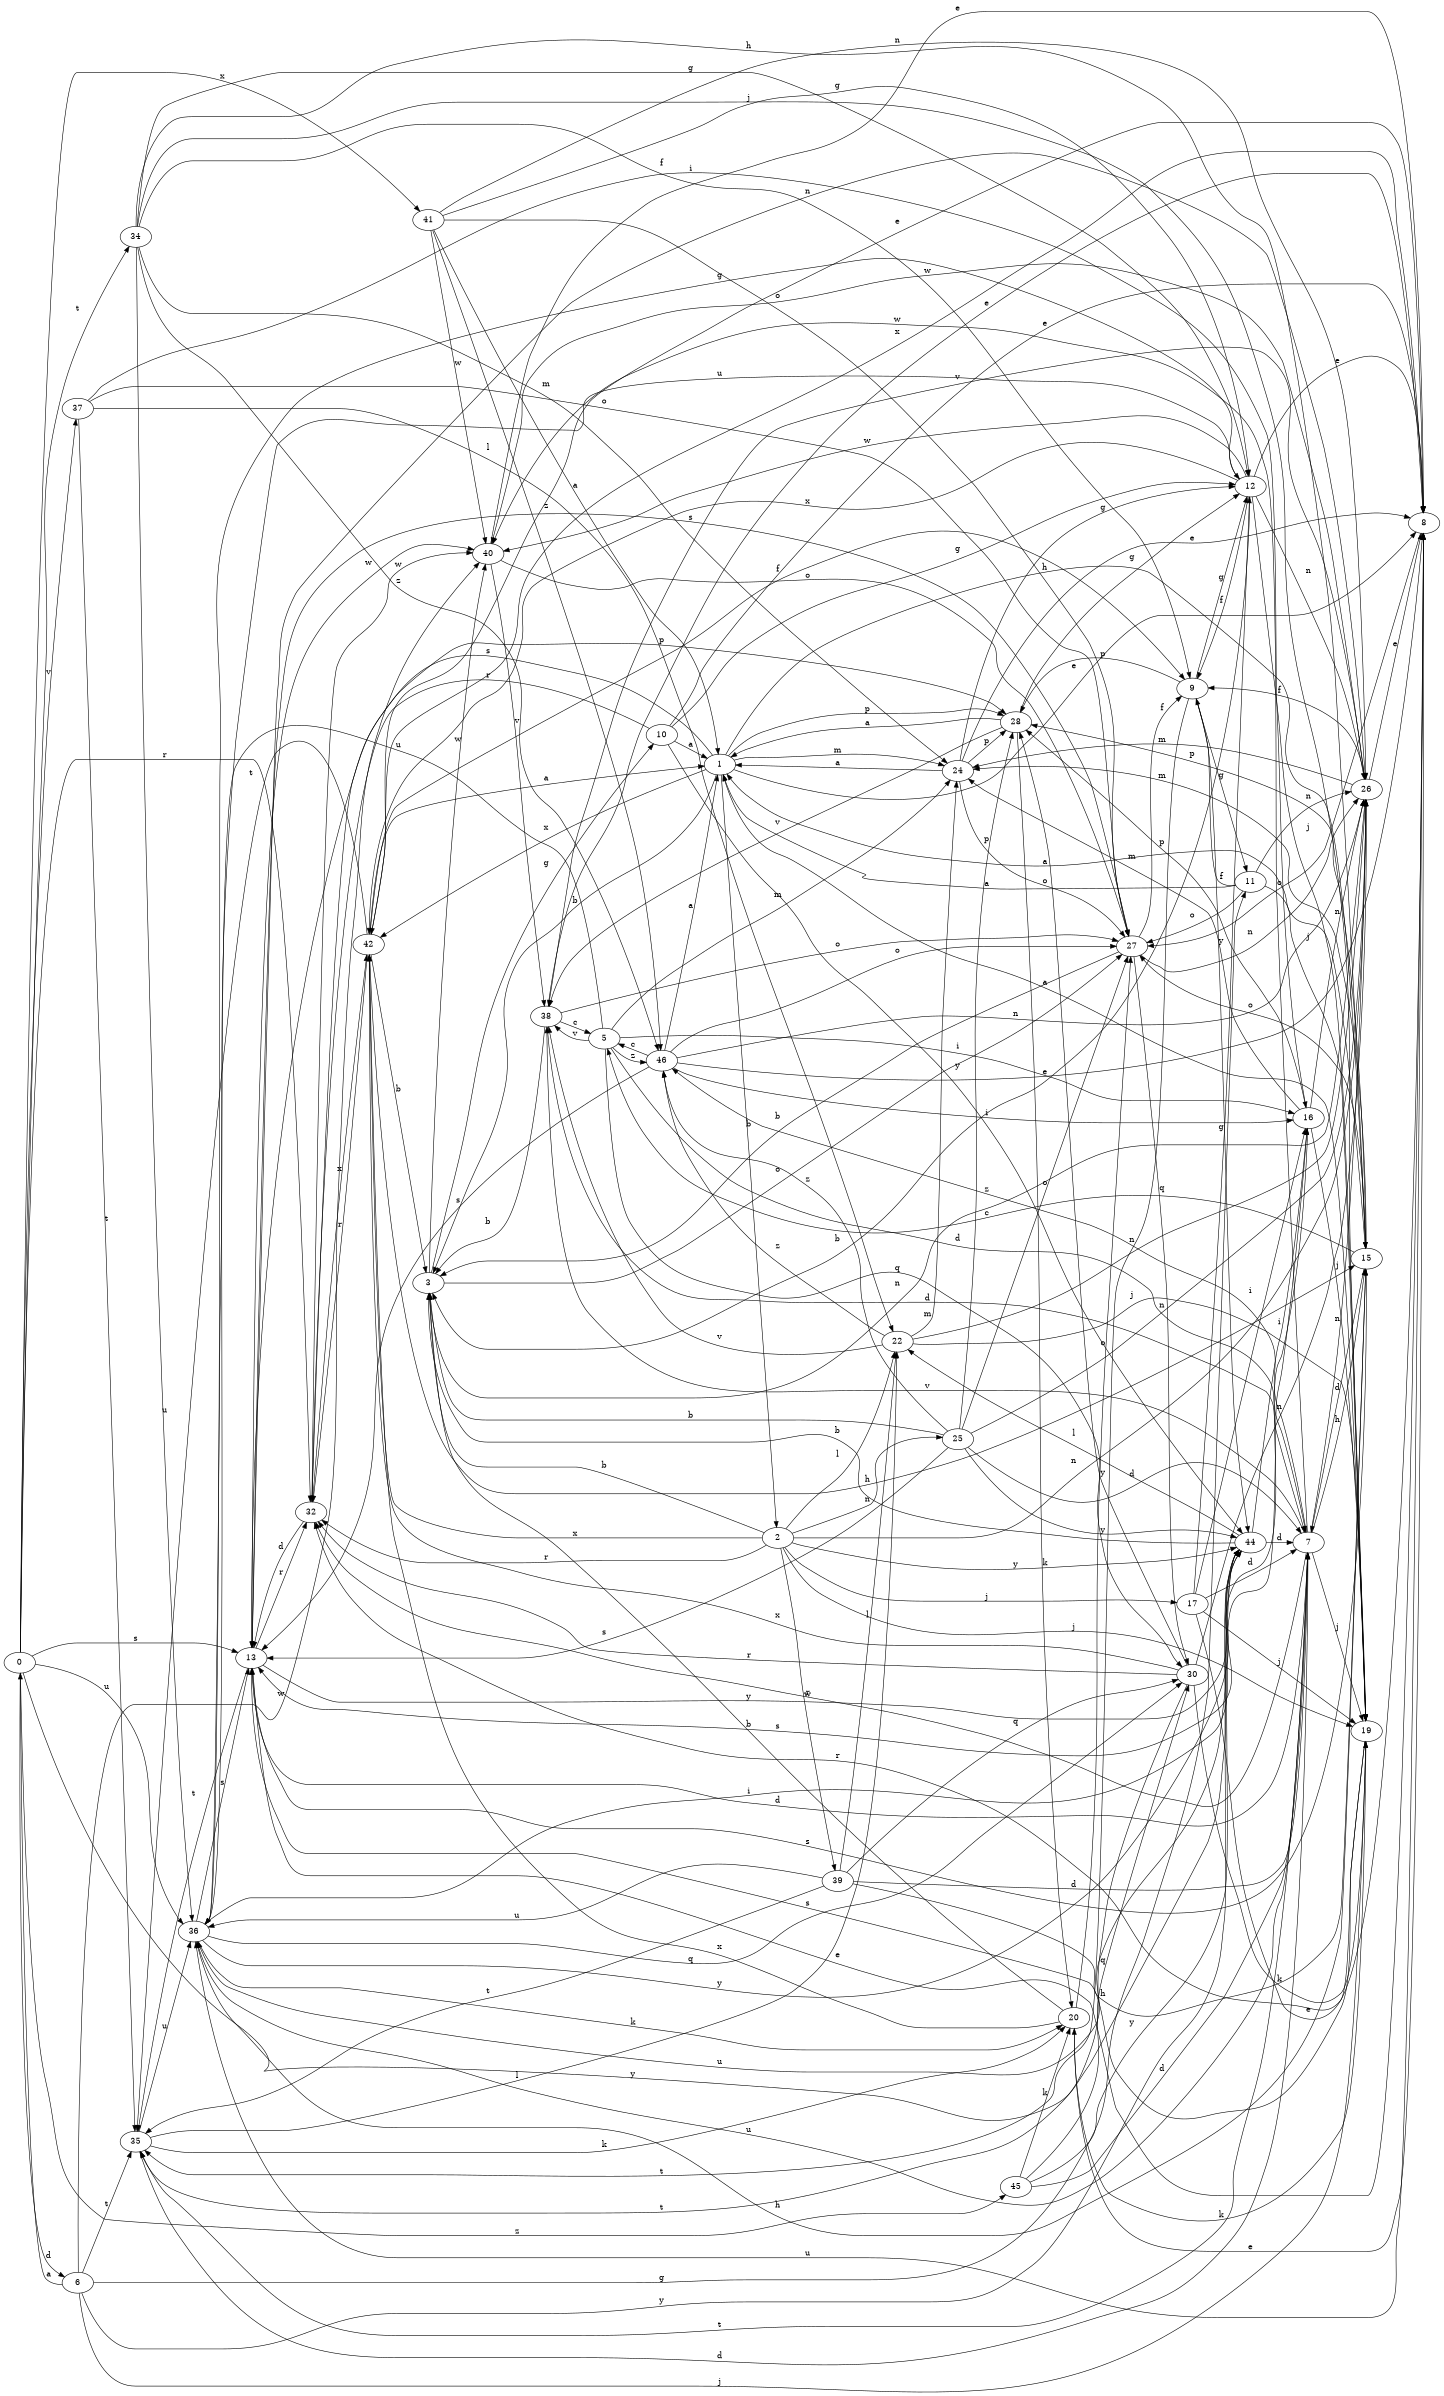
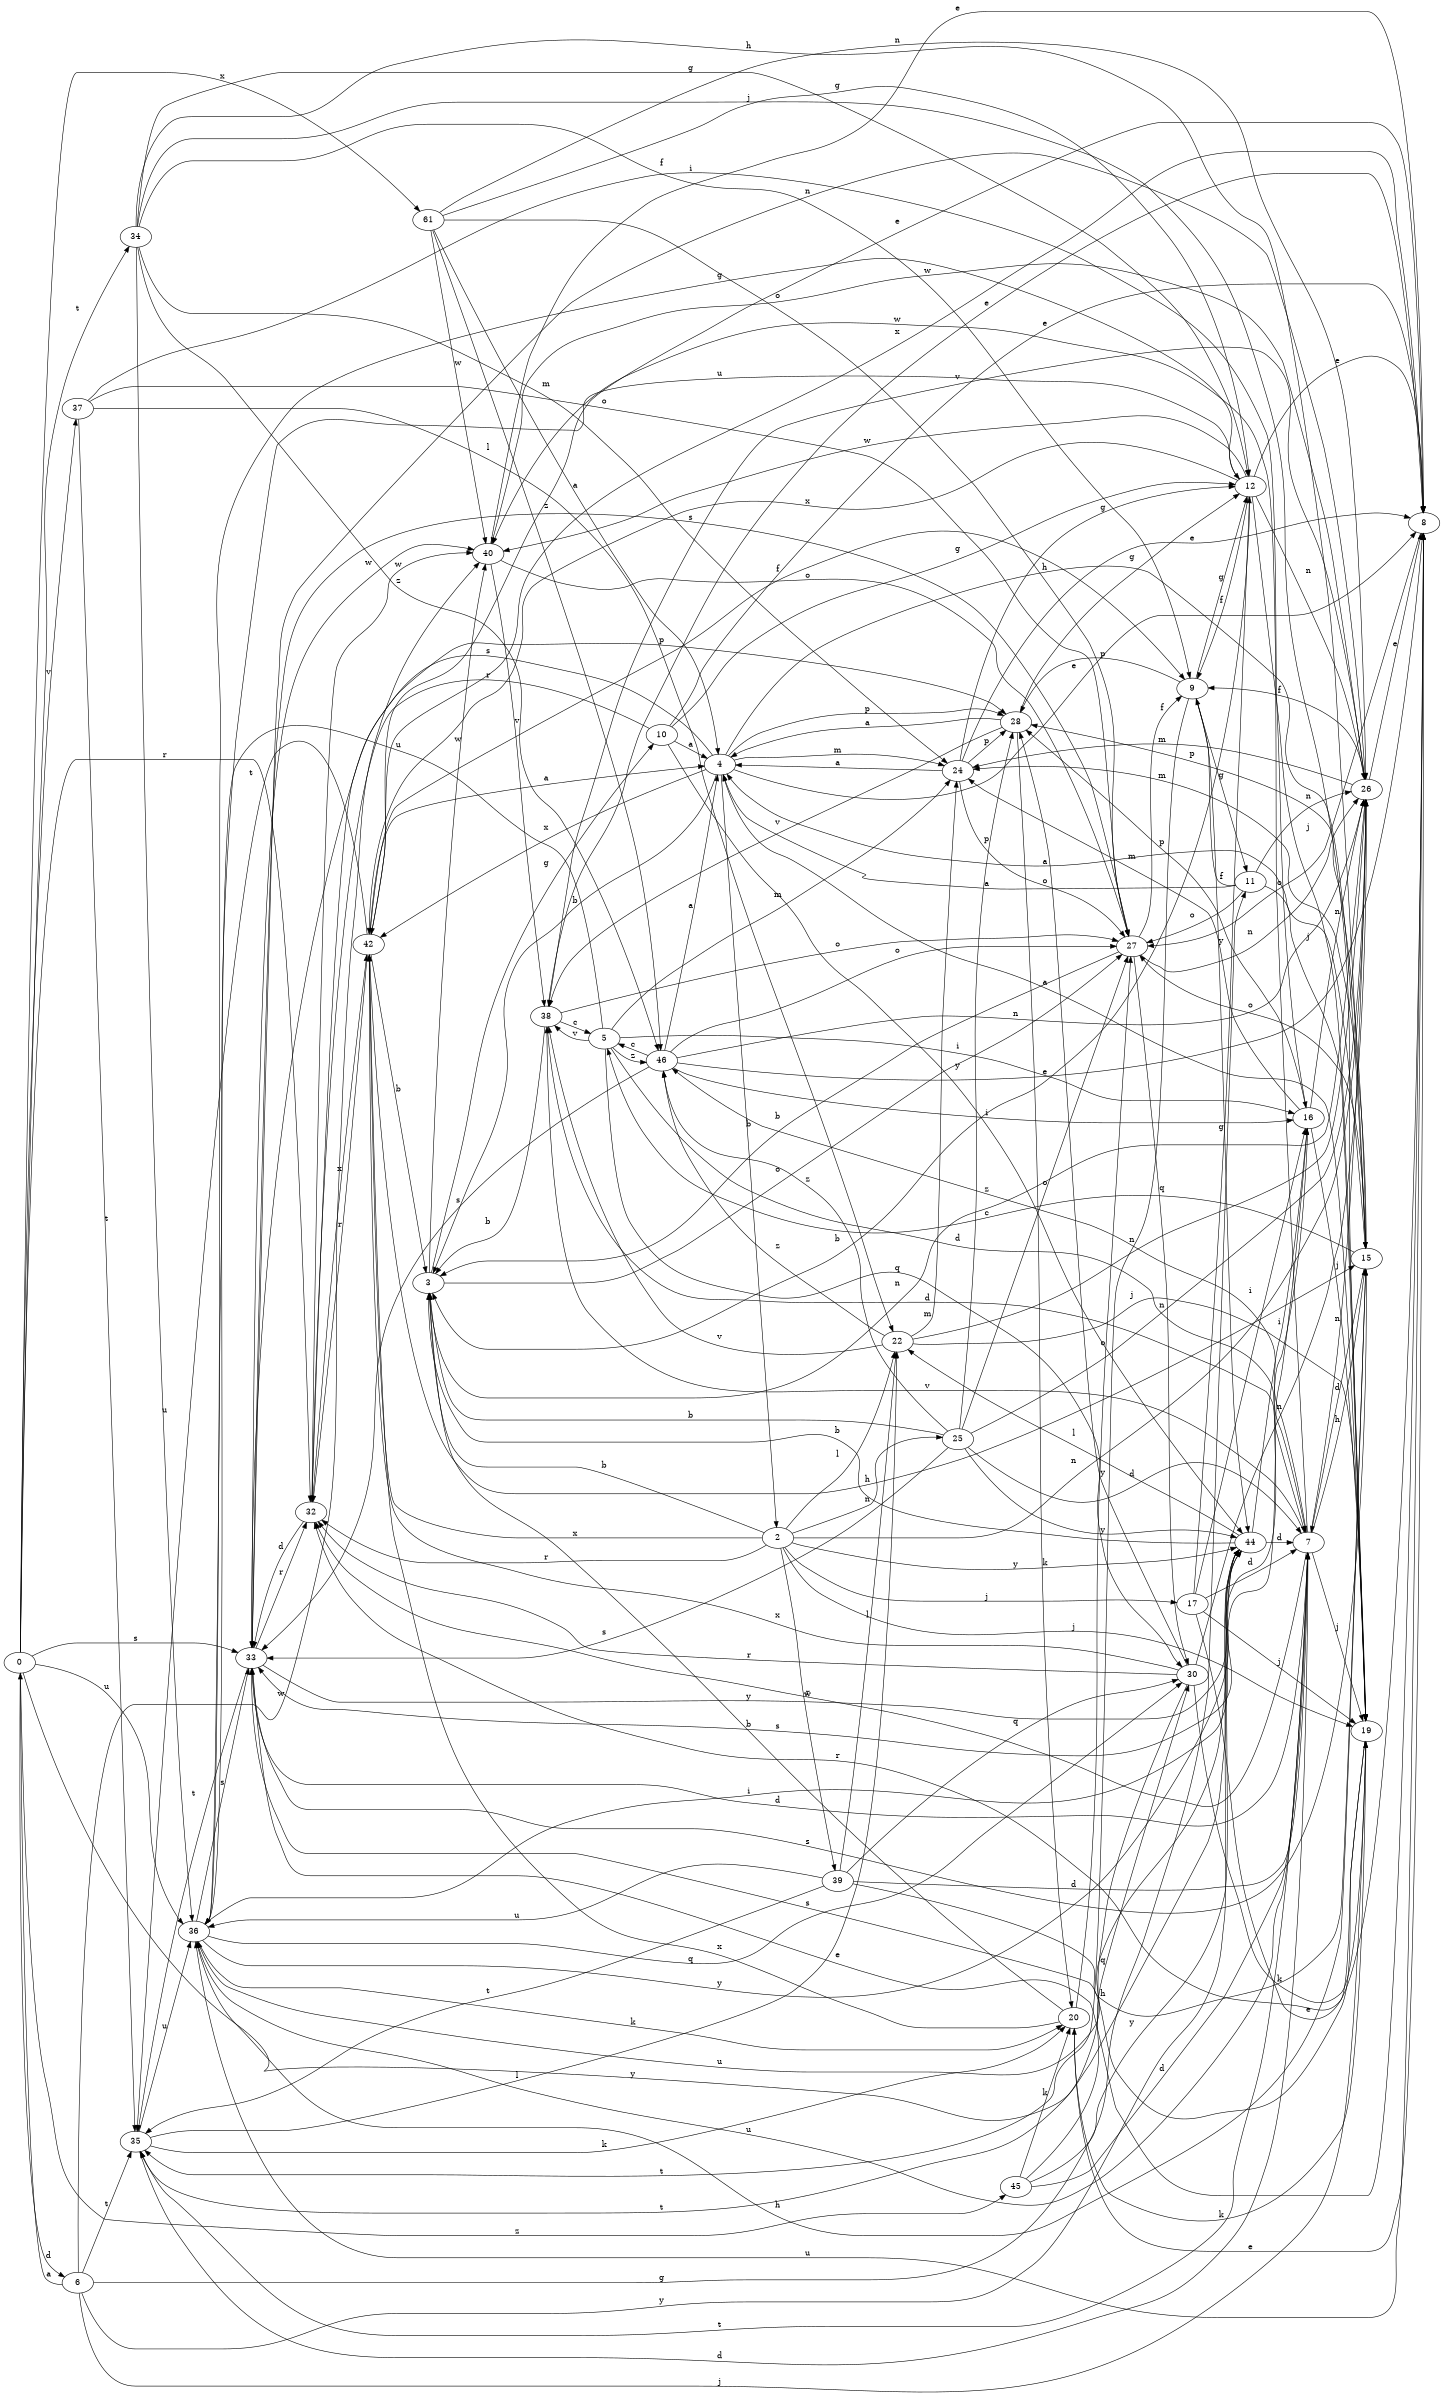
(428, 220) -> (428, 220)
(720, 765) -> (720, 765)
(251, 1658) -> (251, 1658)
